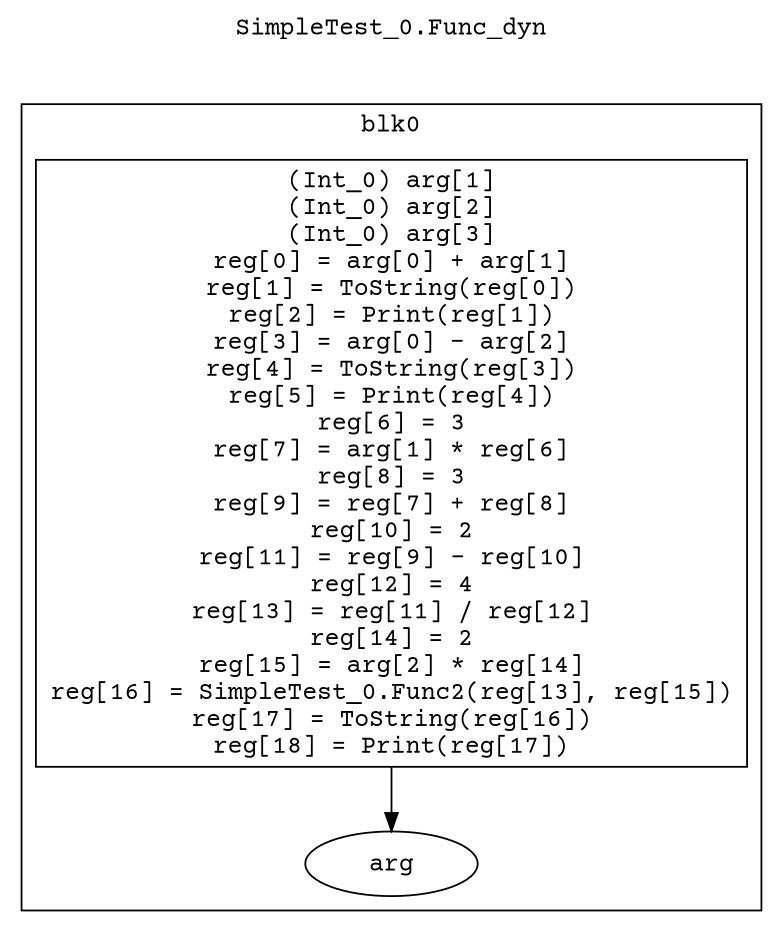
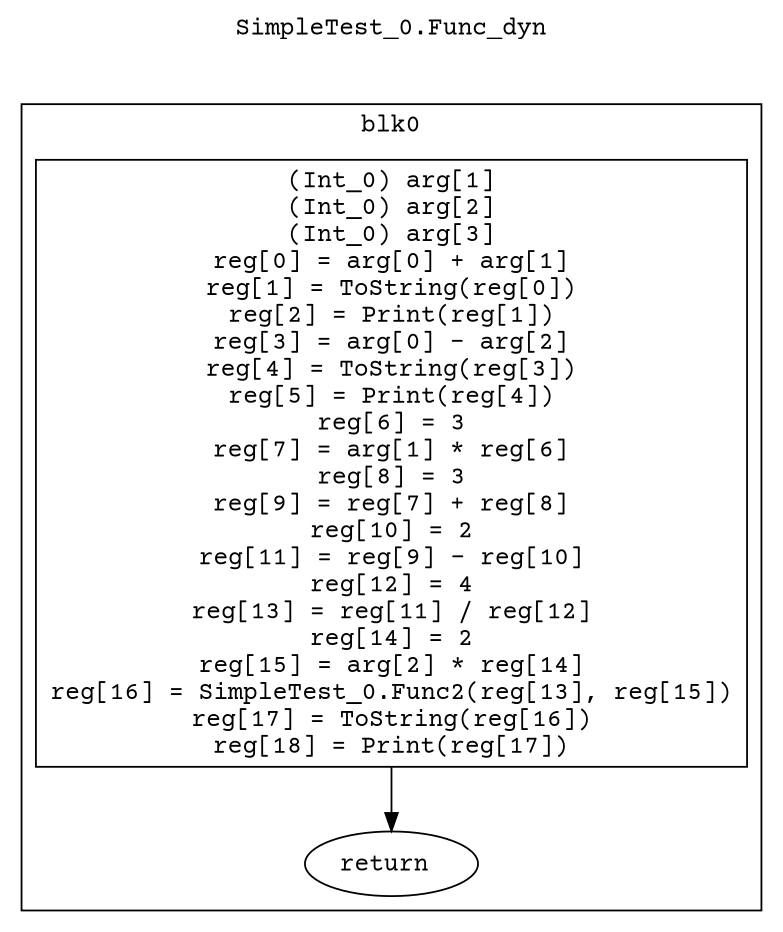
(391, 864) -> (391, 864)
